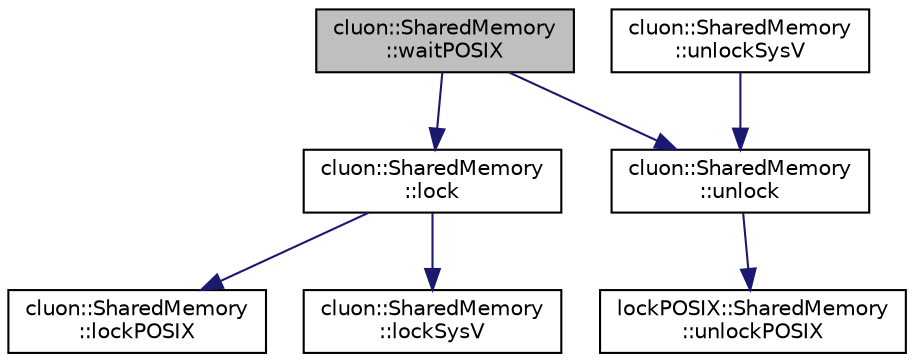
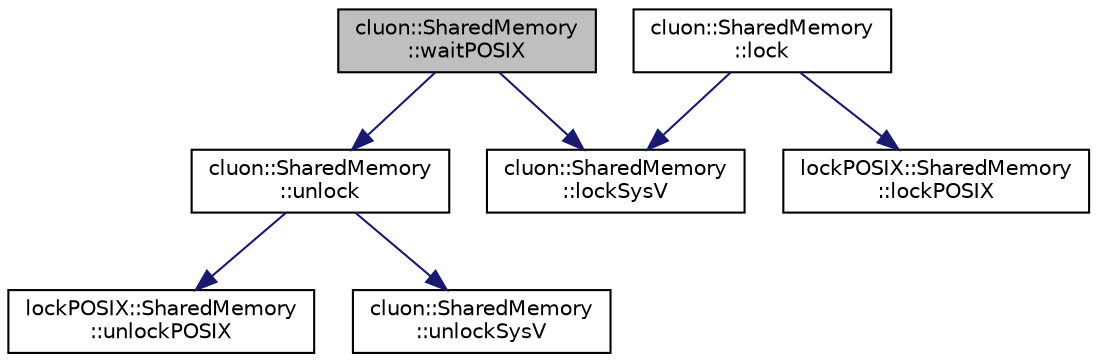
(740, 100) -> (393, 245)
(440, 101) -> (534, 104)
(137, 321) -> (936, 181)
